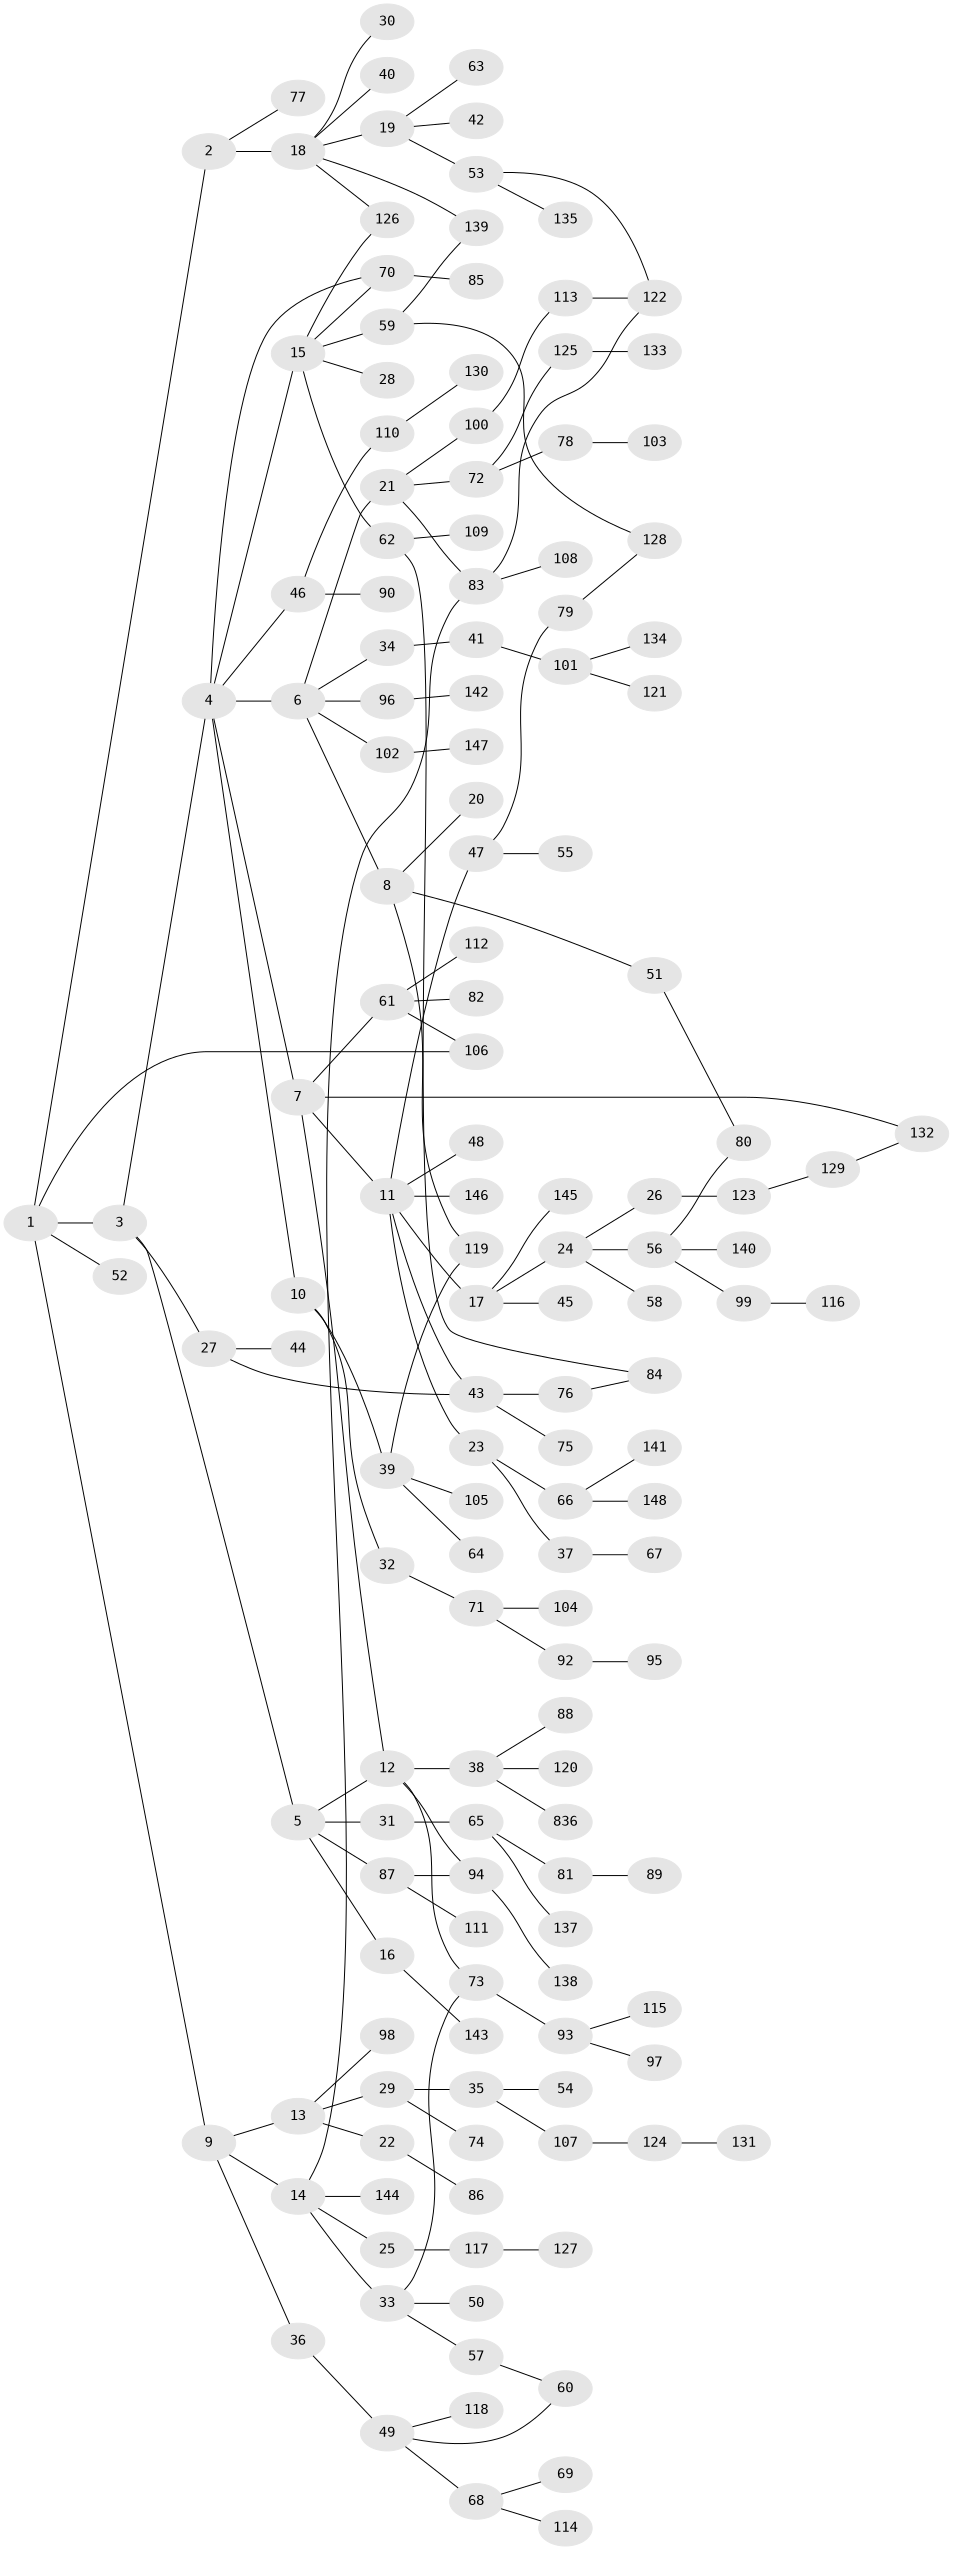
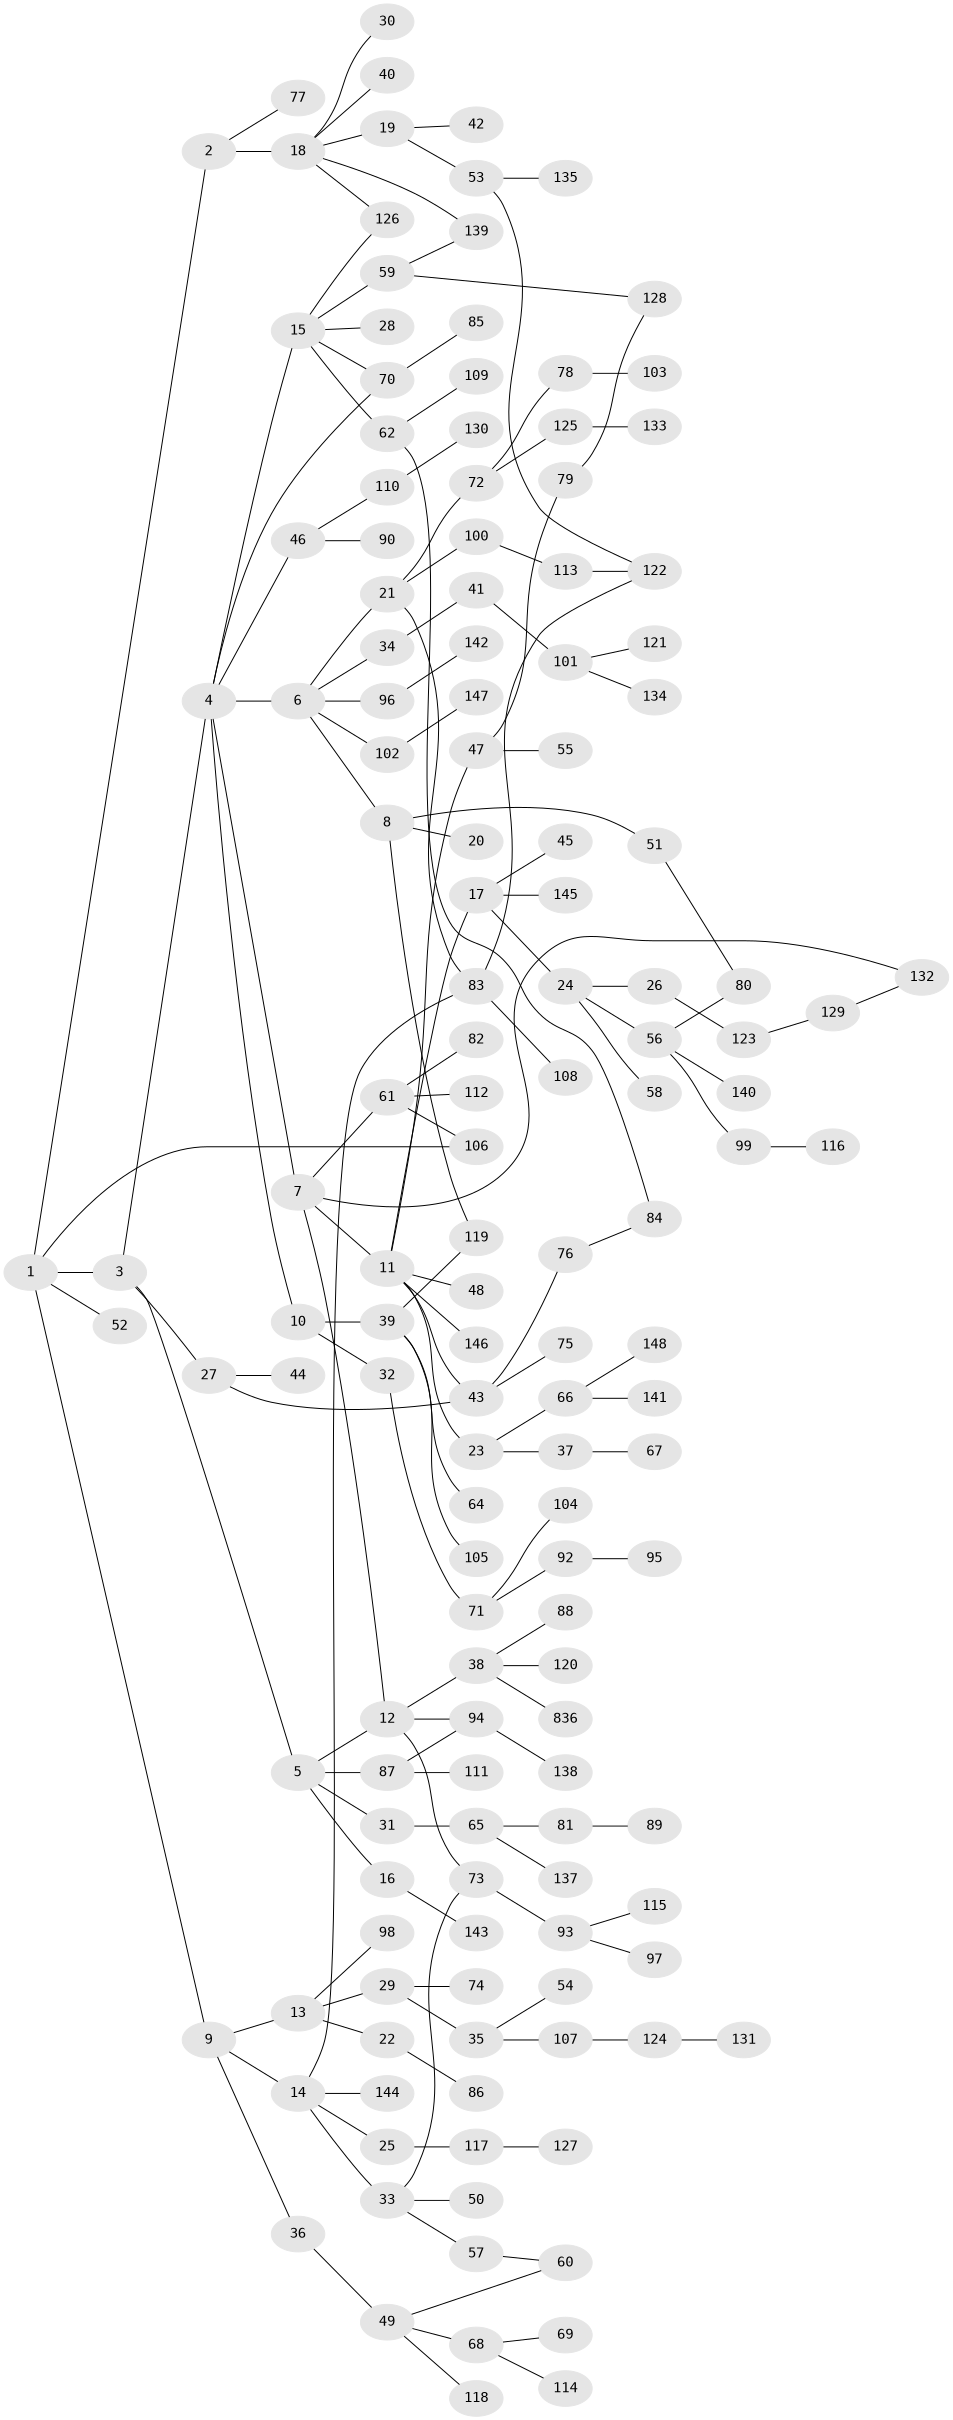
(476, 67) -> none
